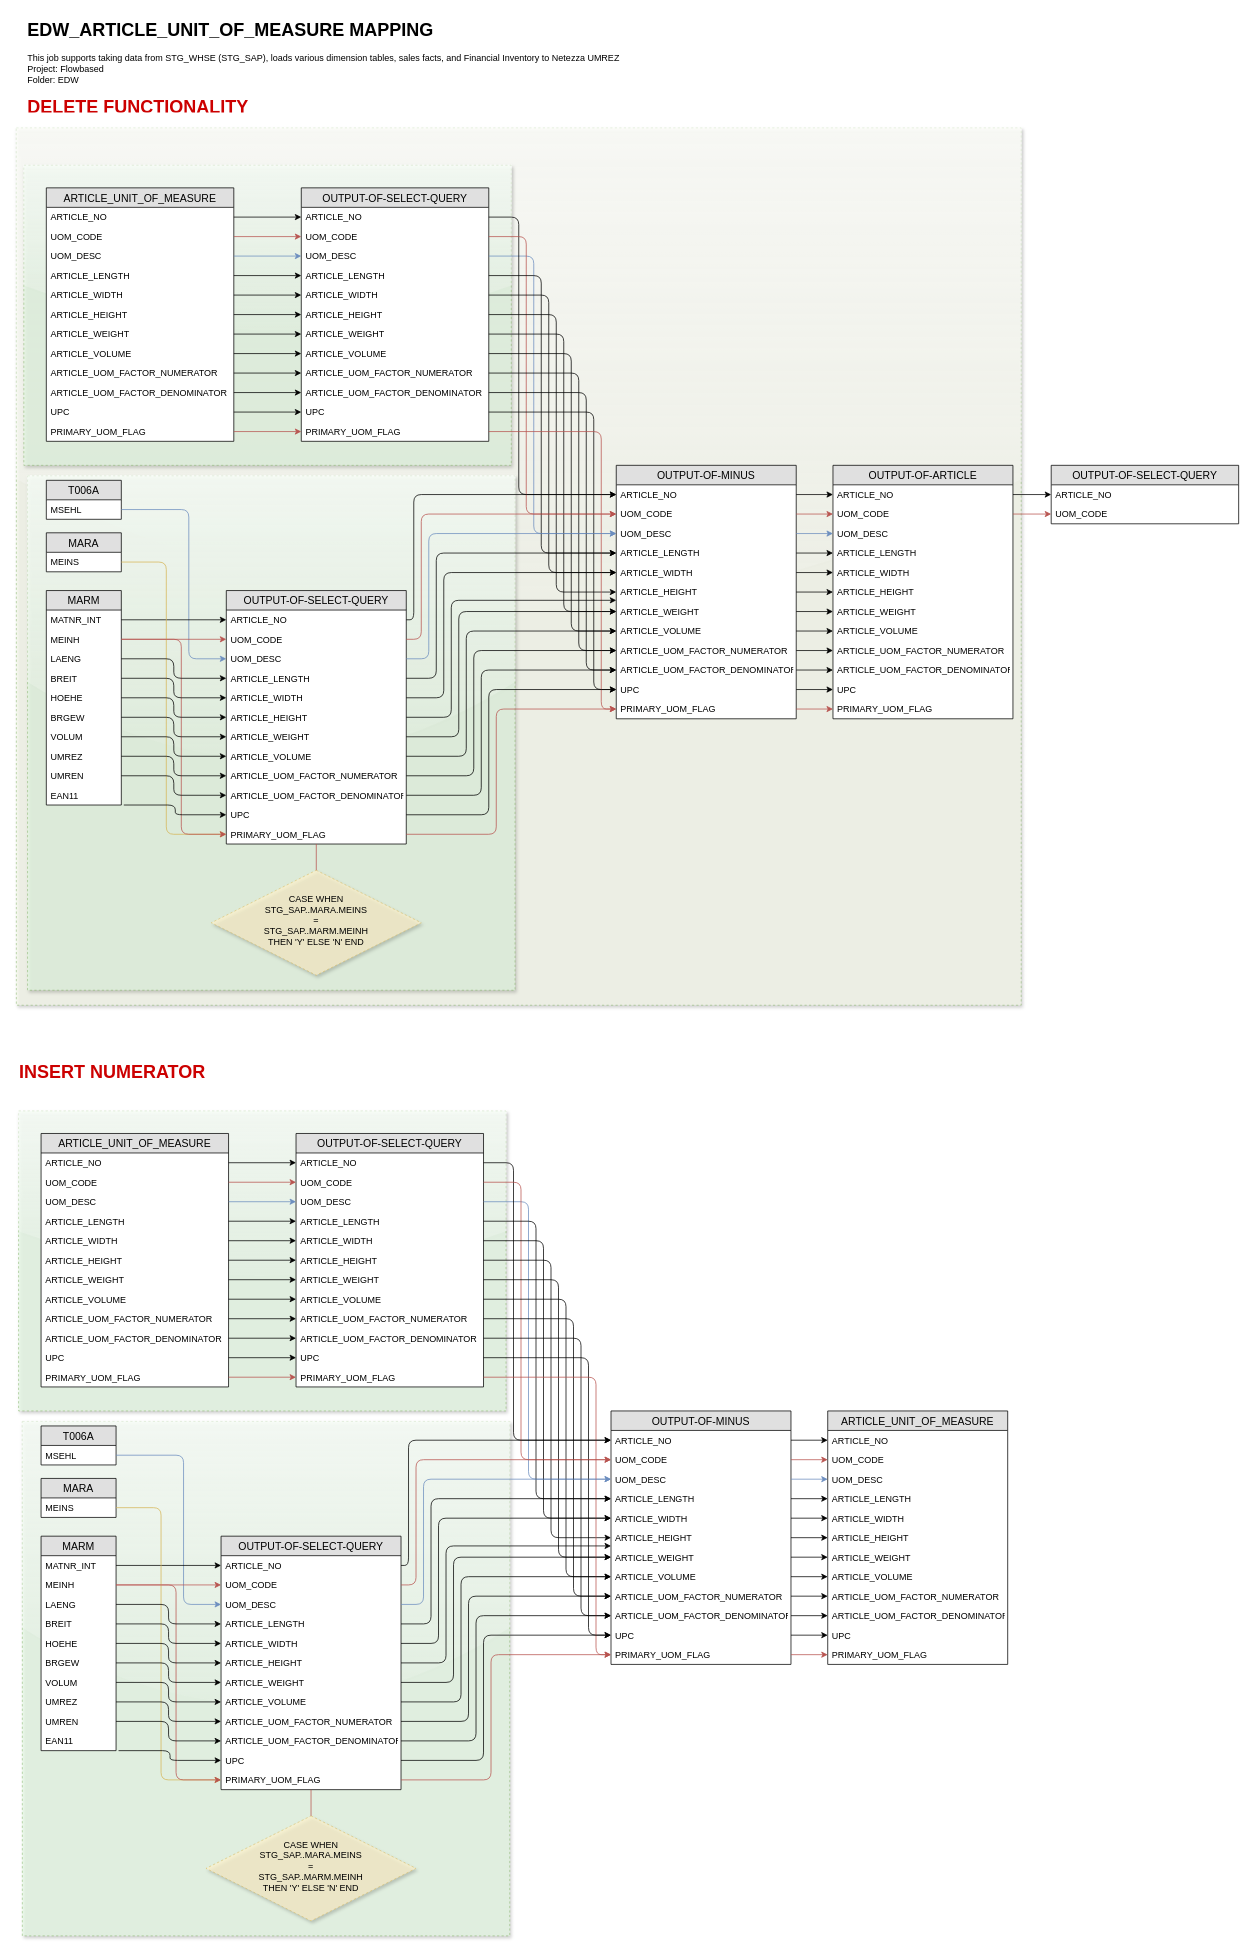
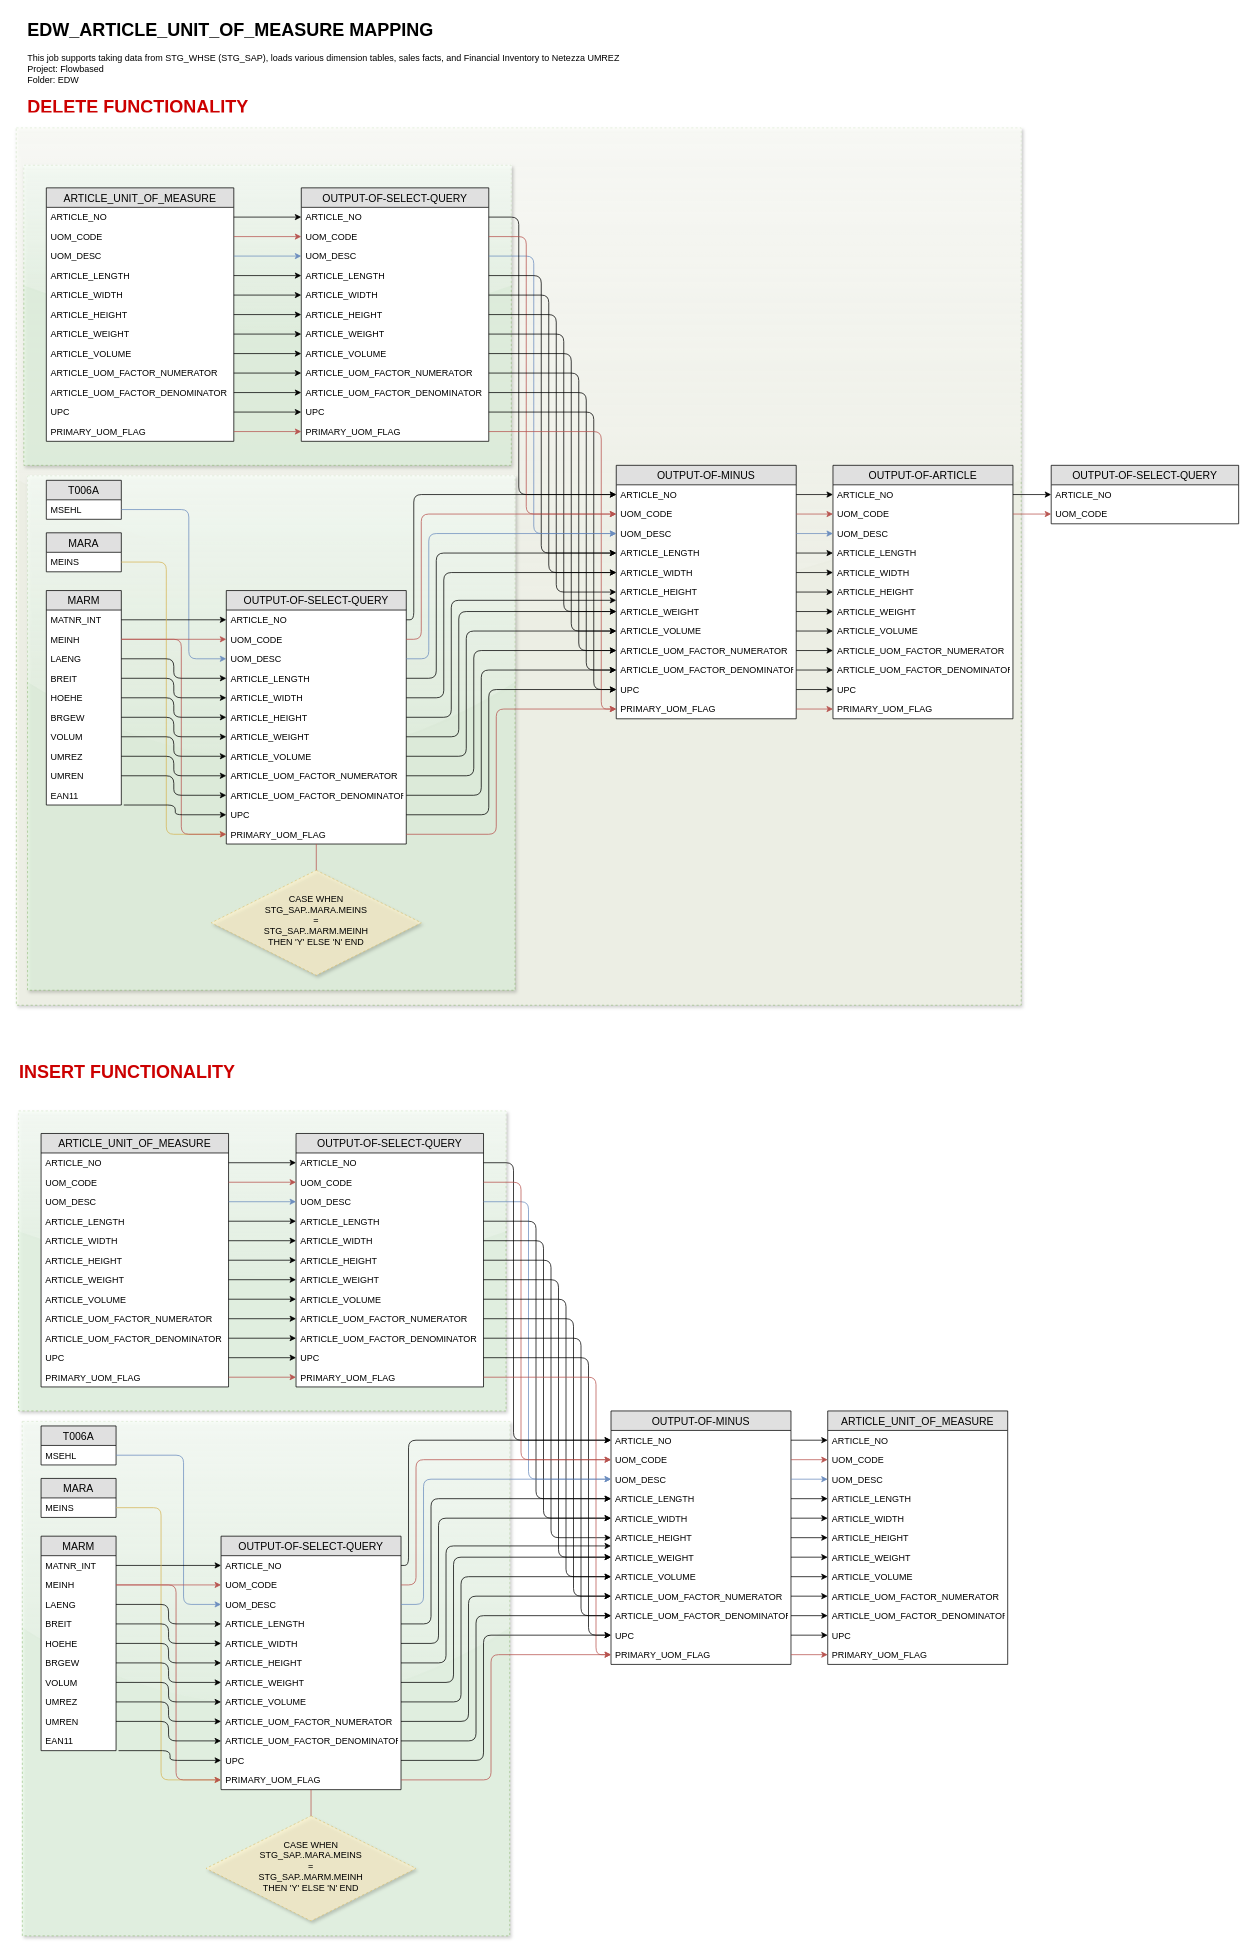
(58, 1021) -> (68, 1021)
